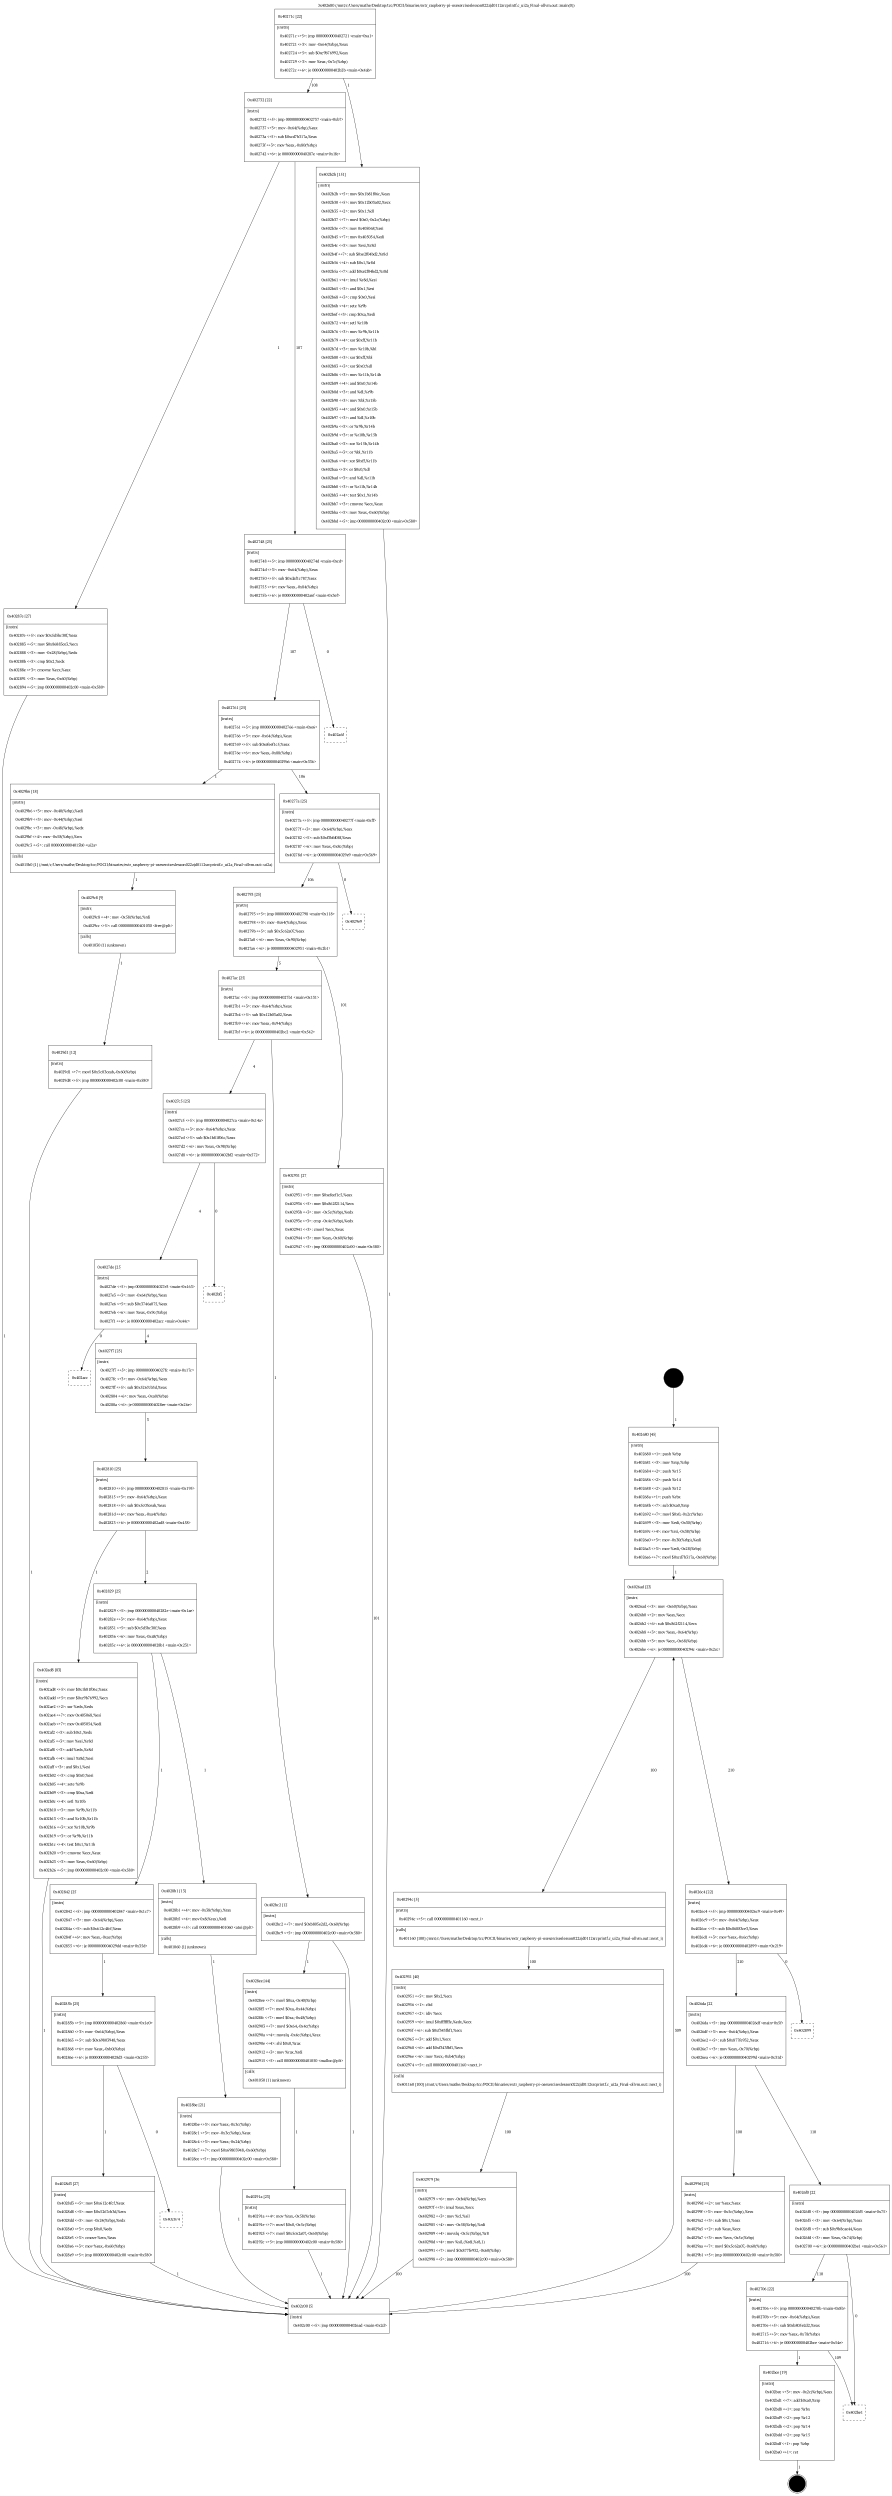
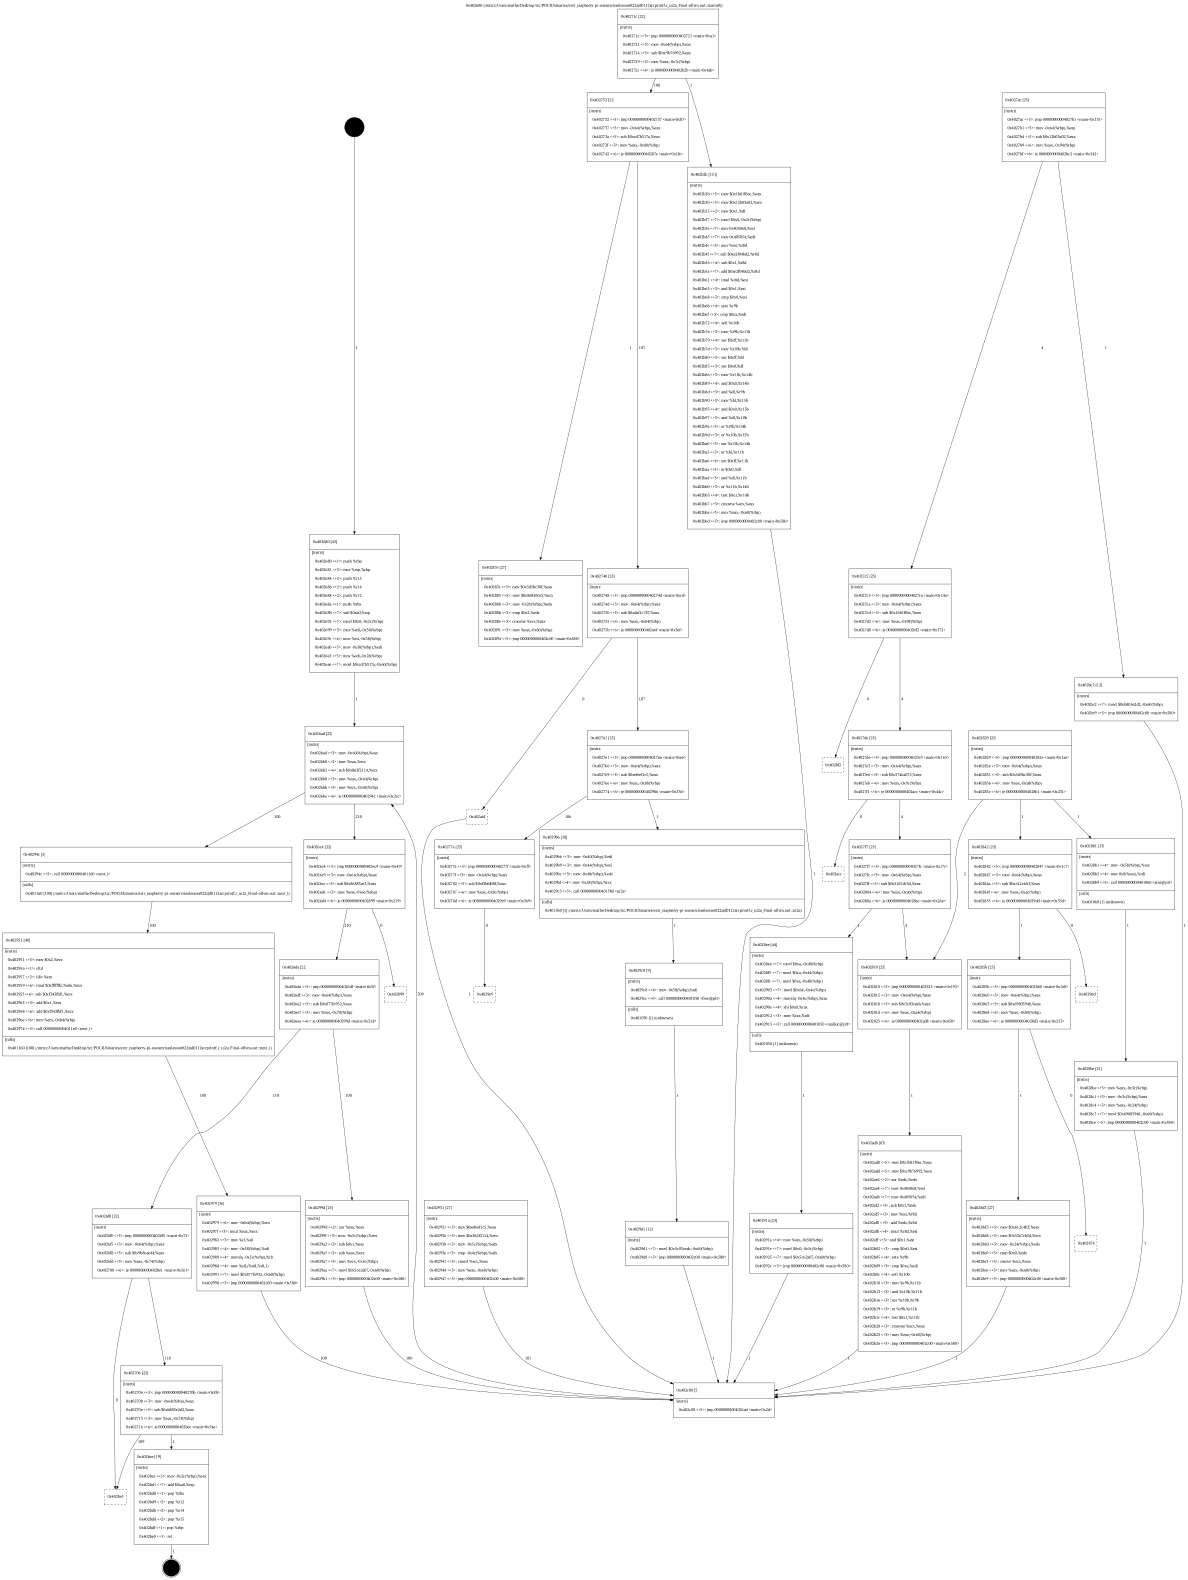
(285, 922) -> none
none -> (1087, 994)
(145, 1556) -> (957, 877)
(2, 1616) -> (507, 1105)
(307, 1956) -> (861, 922)
